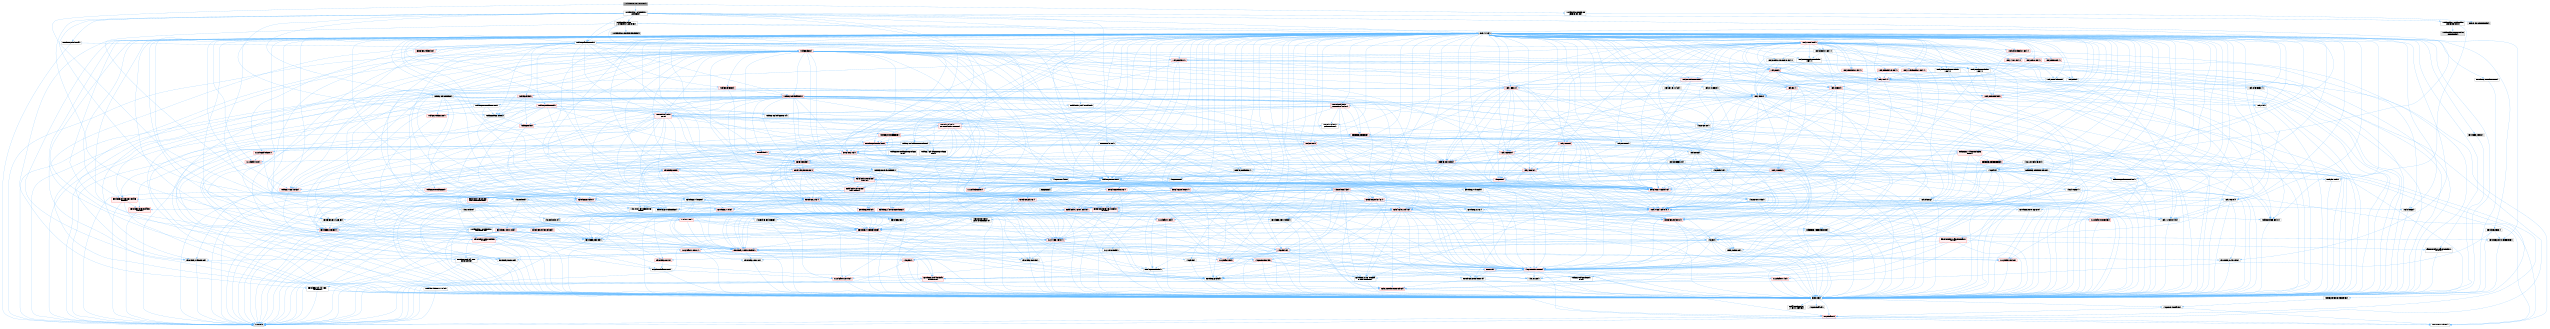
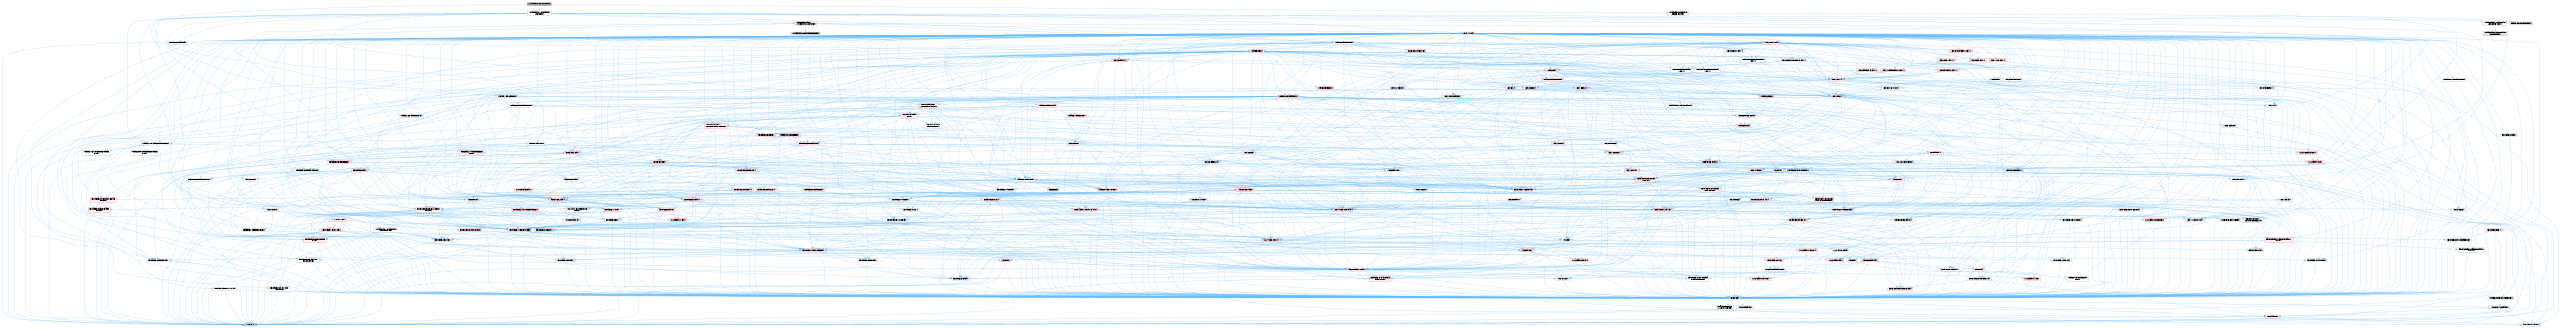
none -> (1514, 200)
